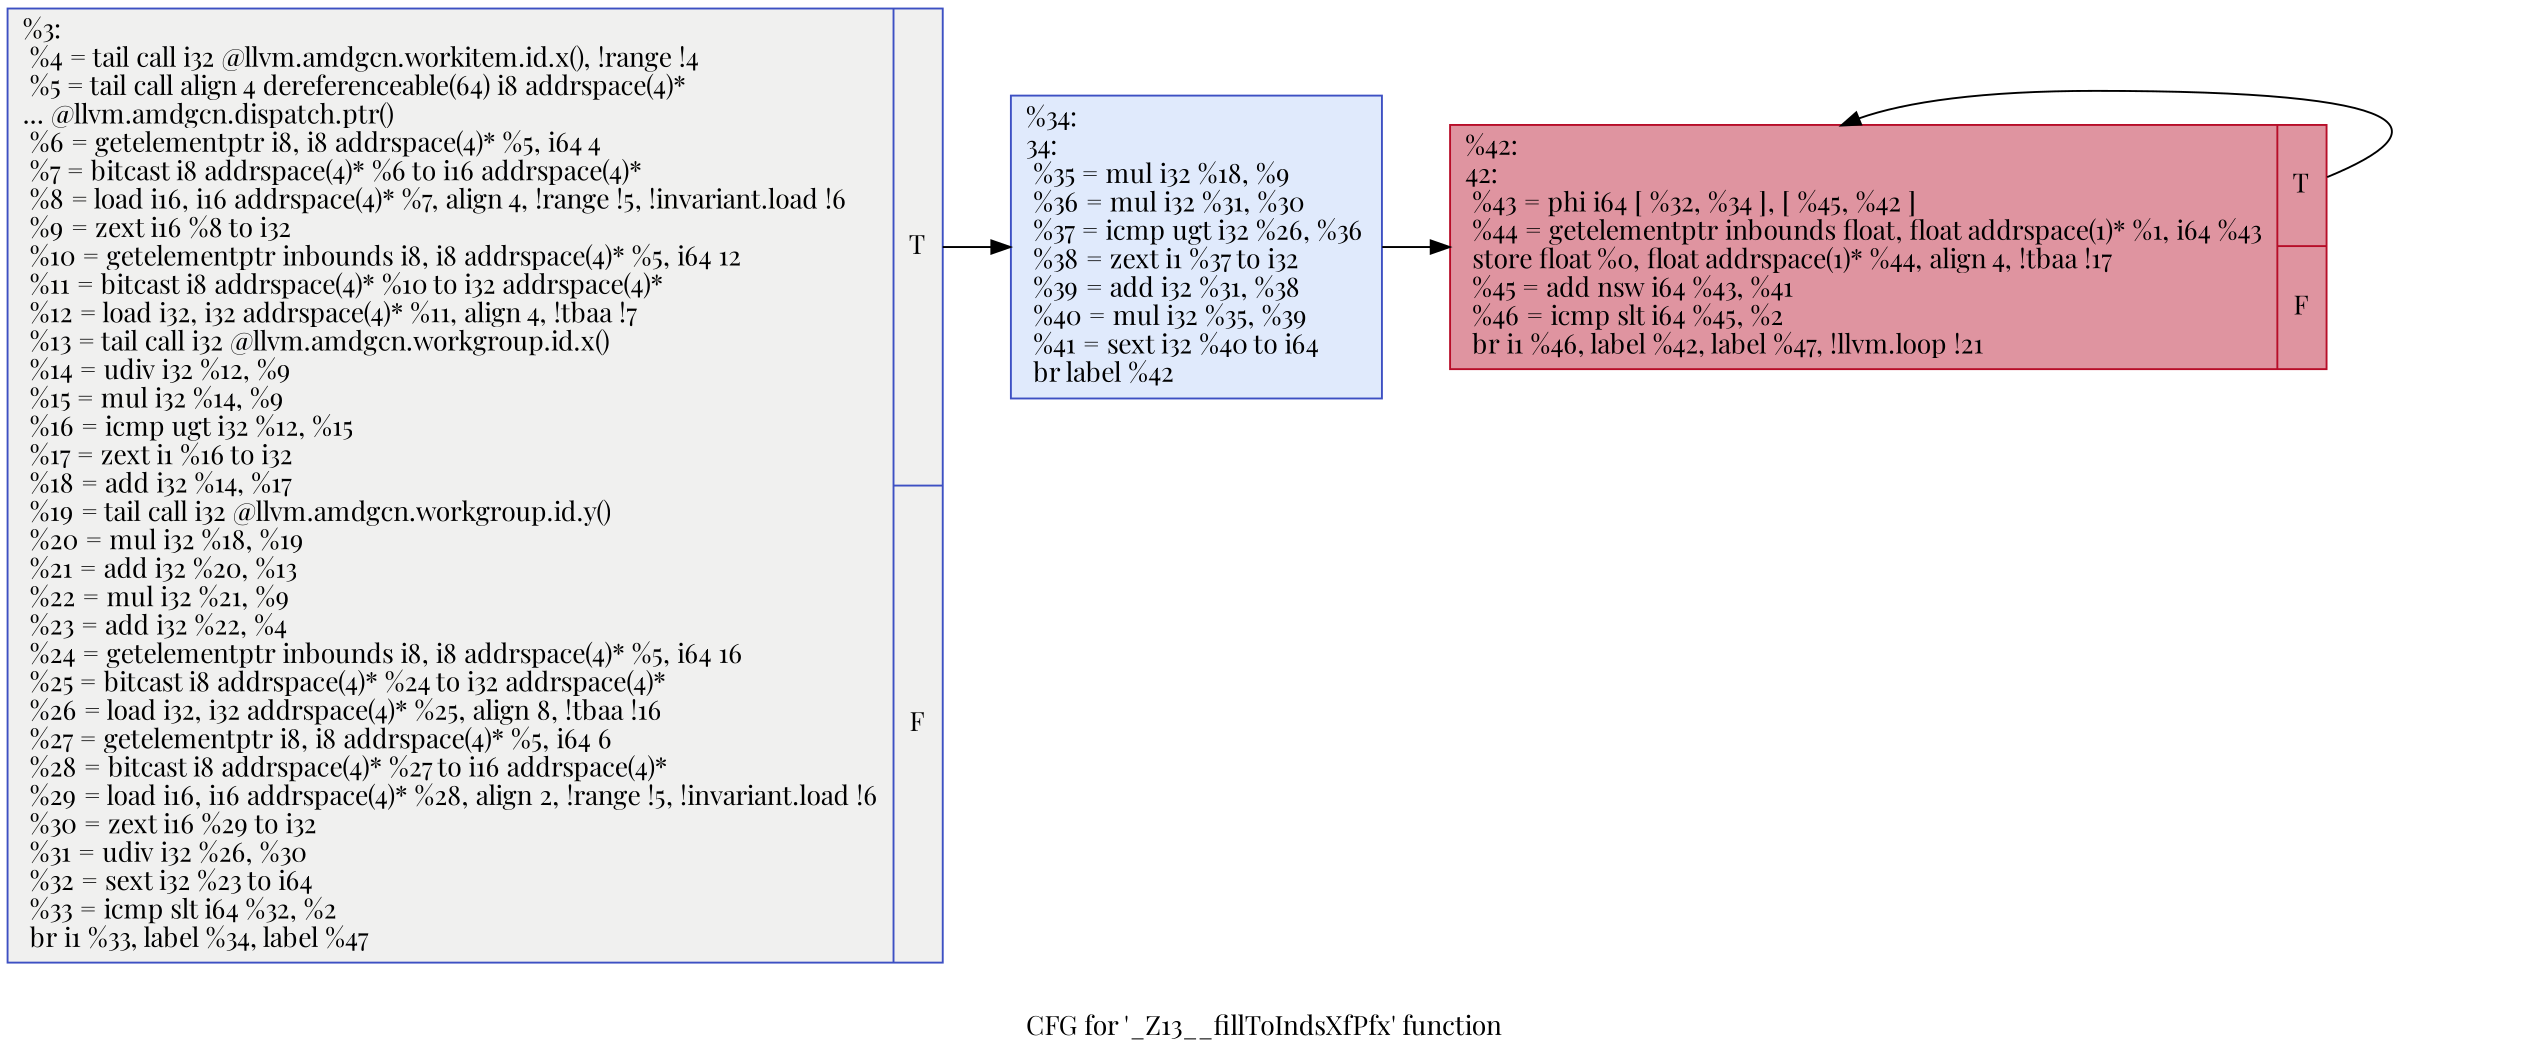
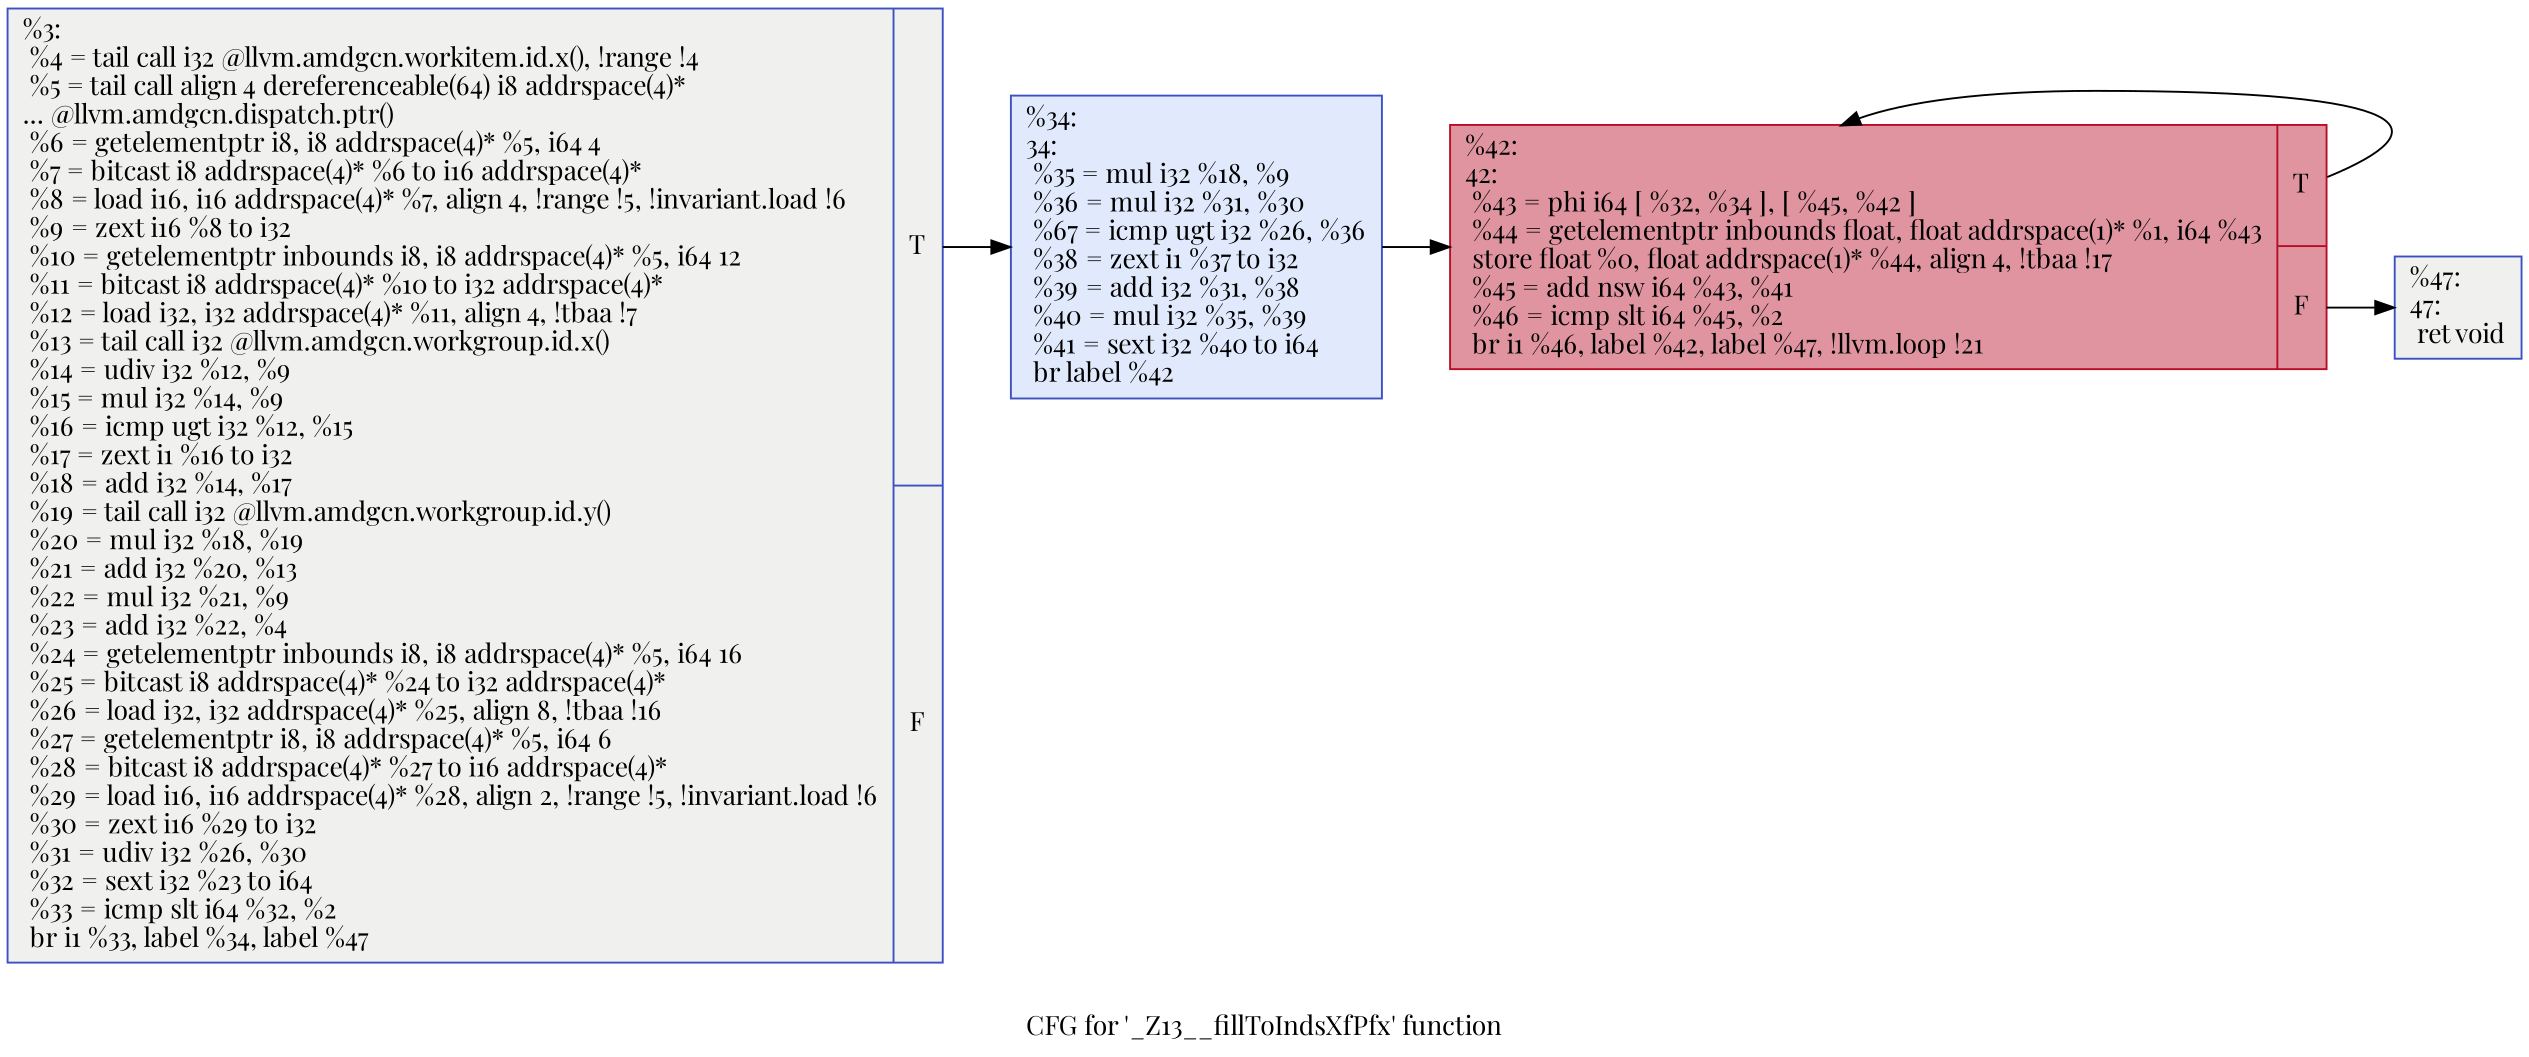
(1195, 232) -> (1196, 232)
none -> (2458, 308)
